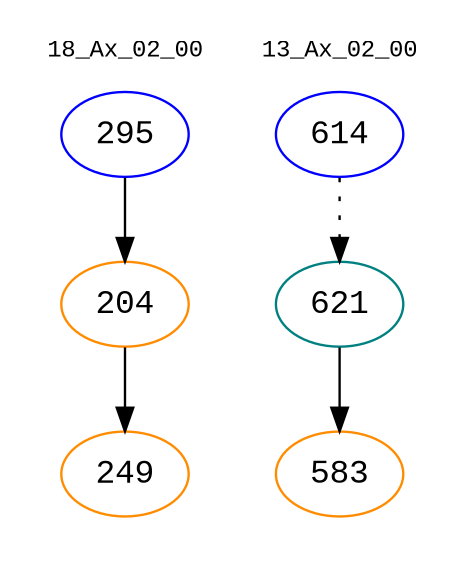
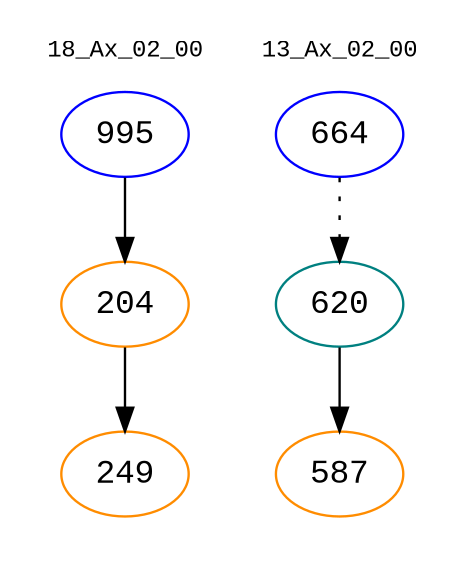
(125, 134) -> (125, 134)
(340, 134) -> (340, 134)
(340, 304) -> (340, 304)
(340, 474) -> (340, 474)
